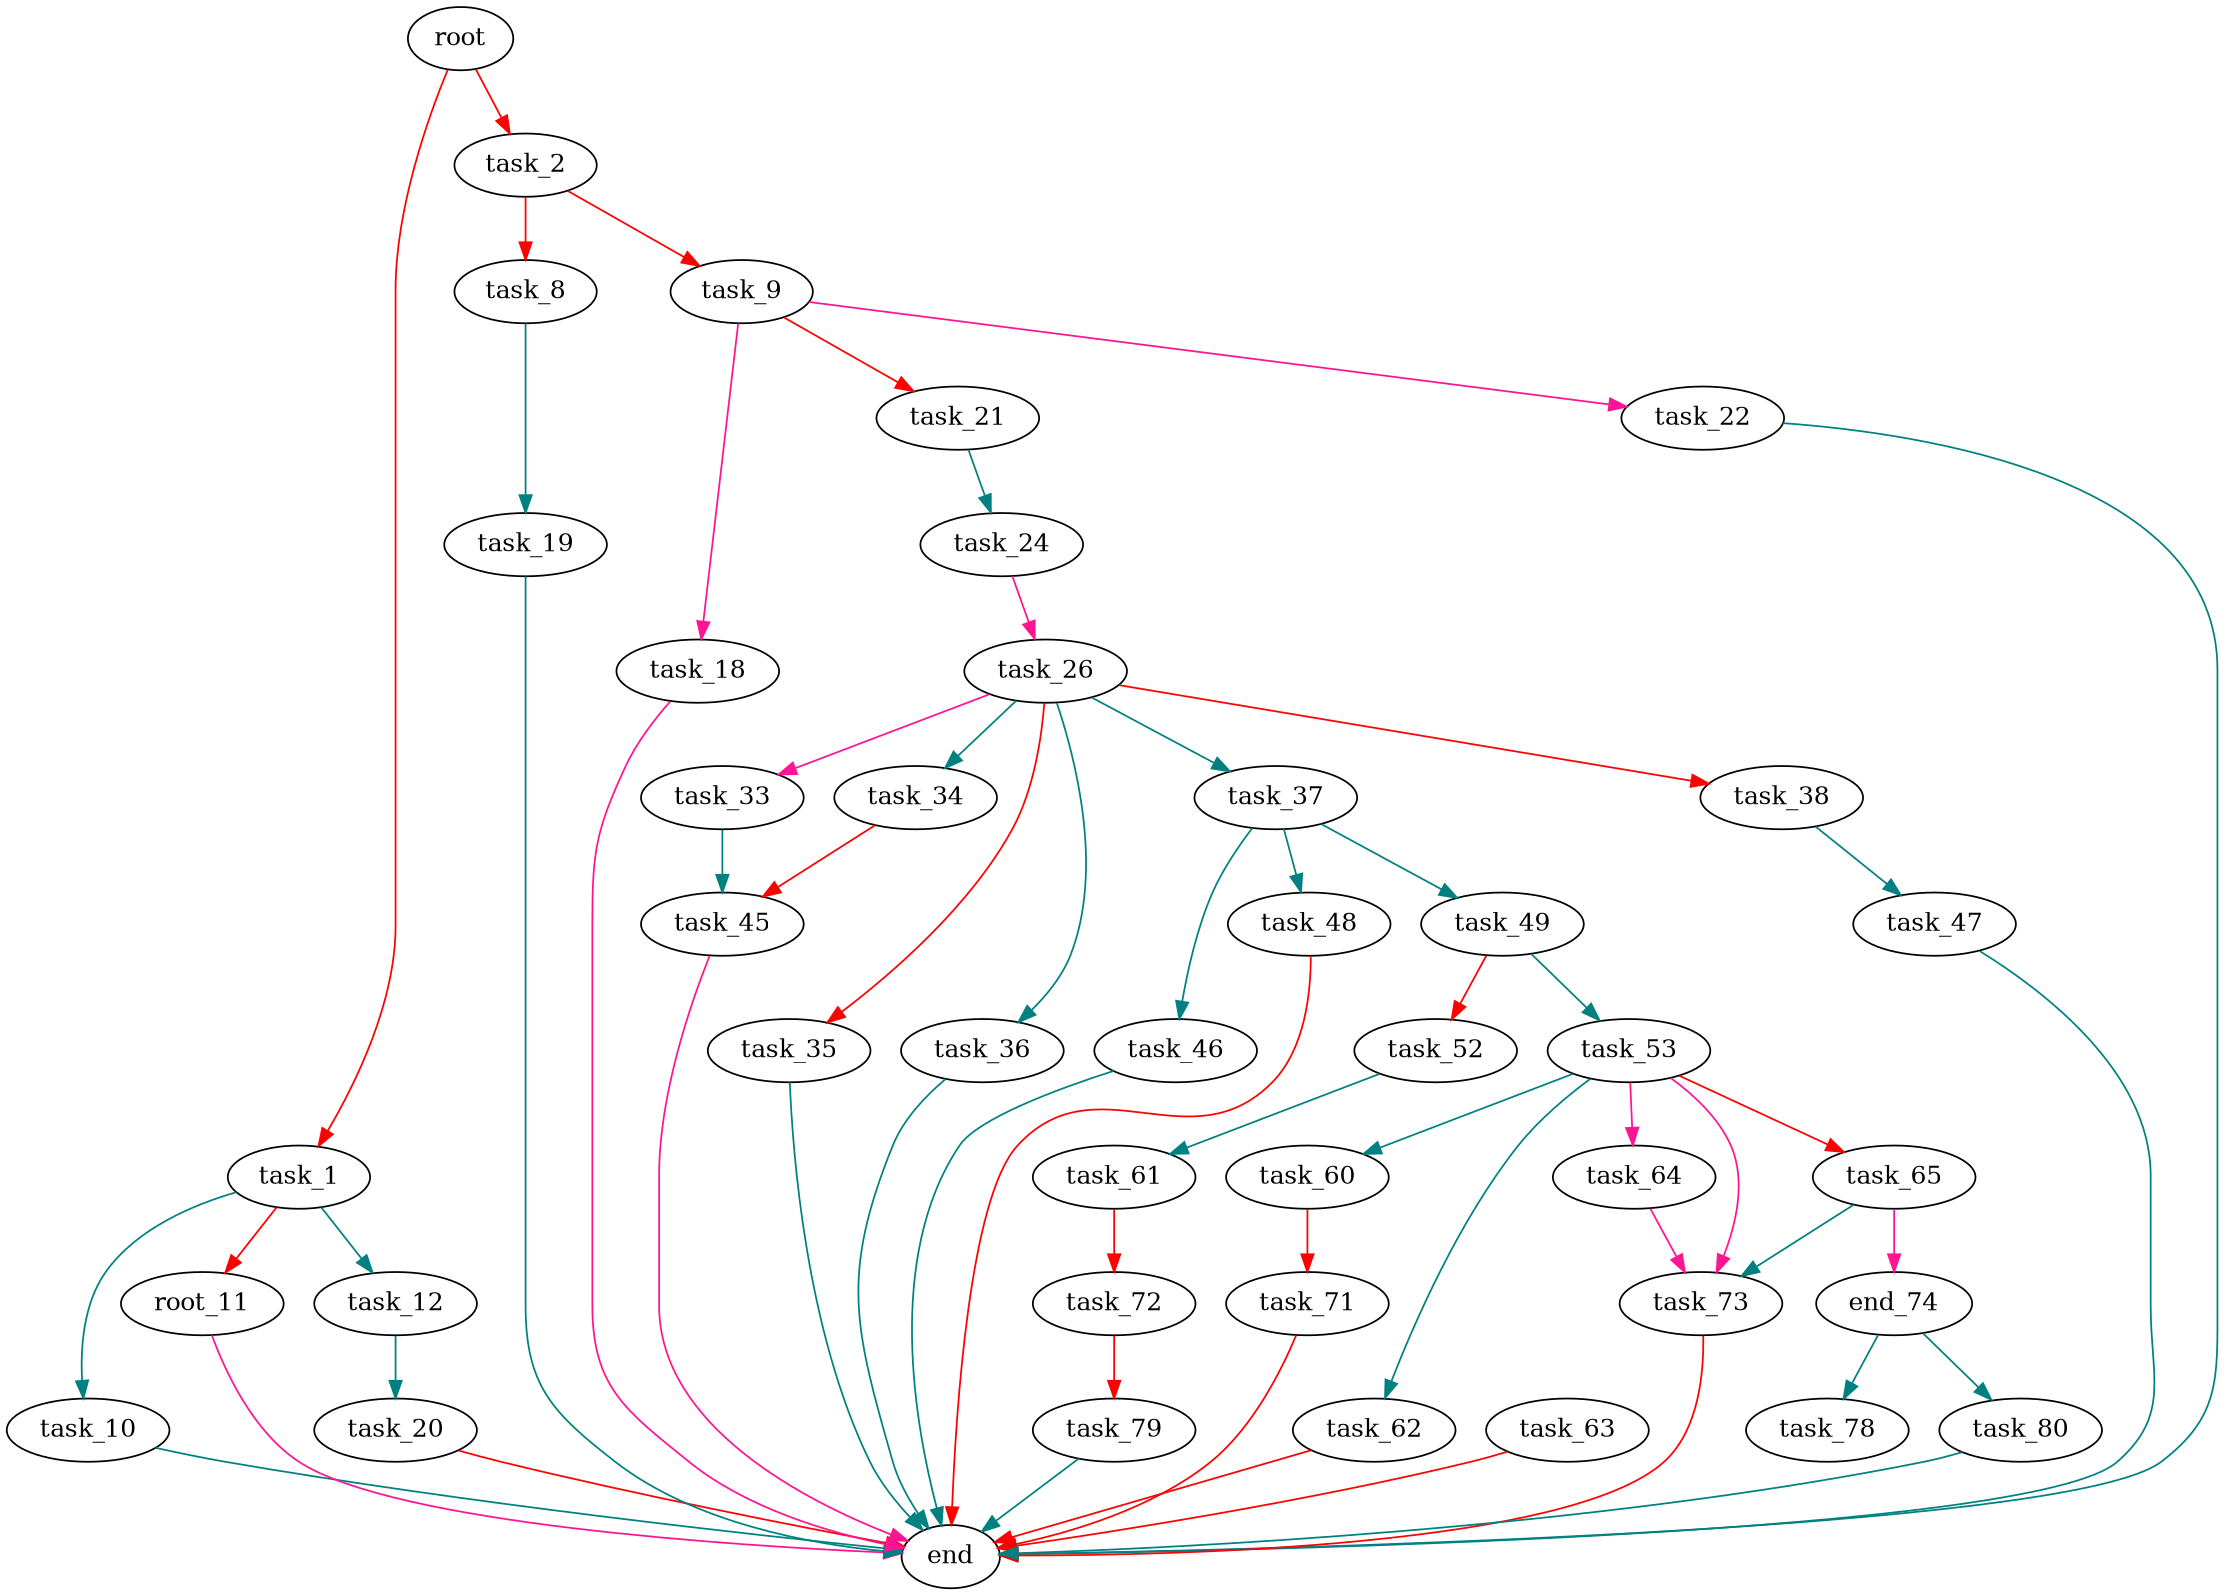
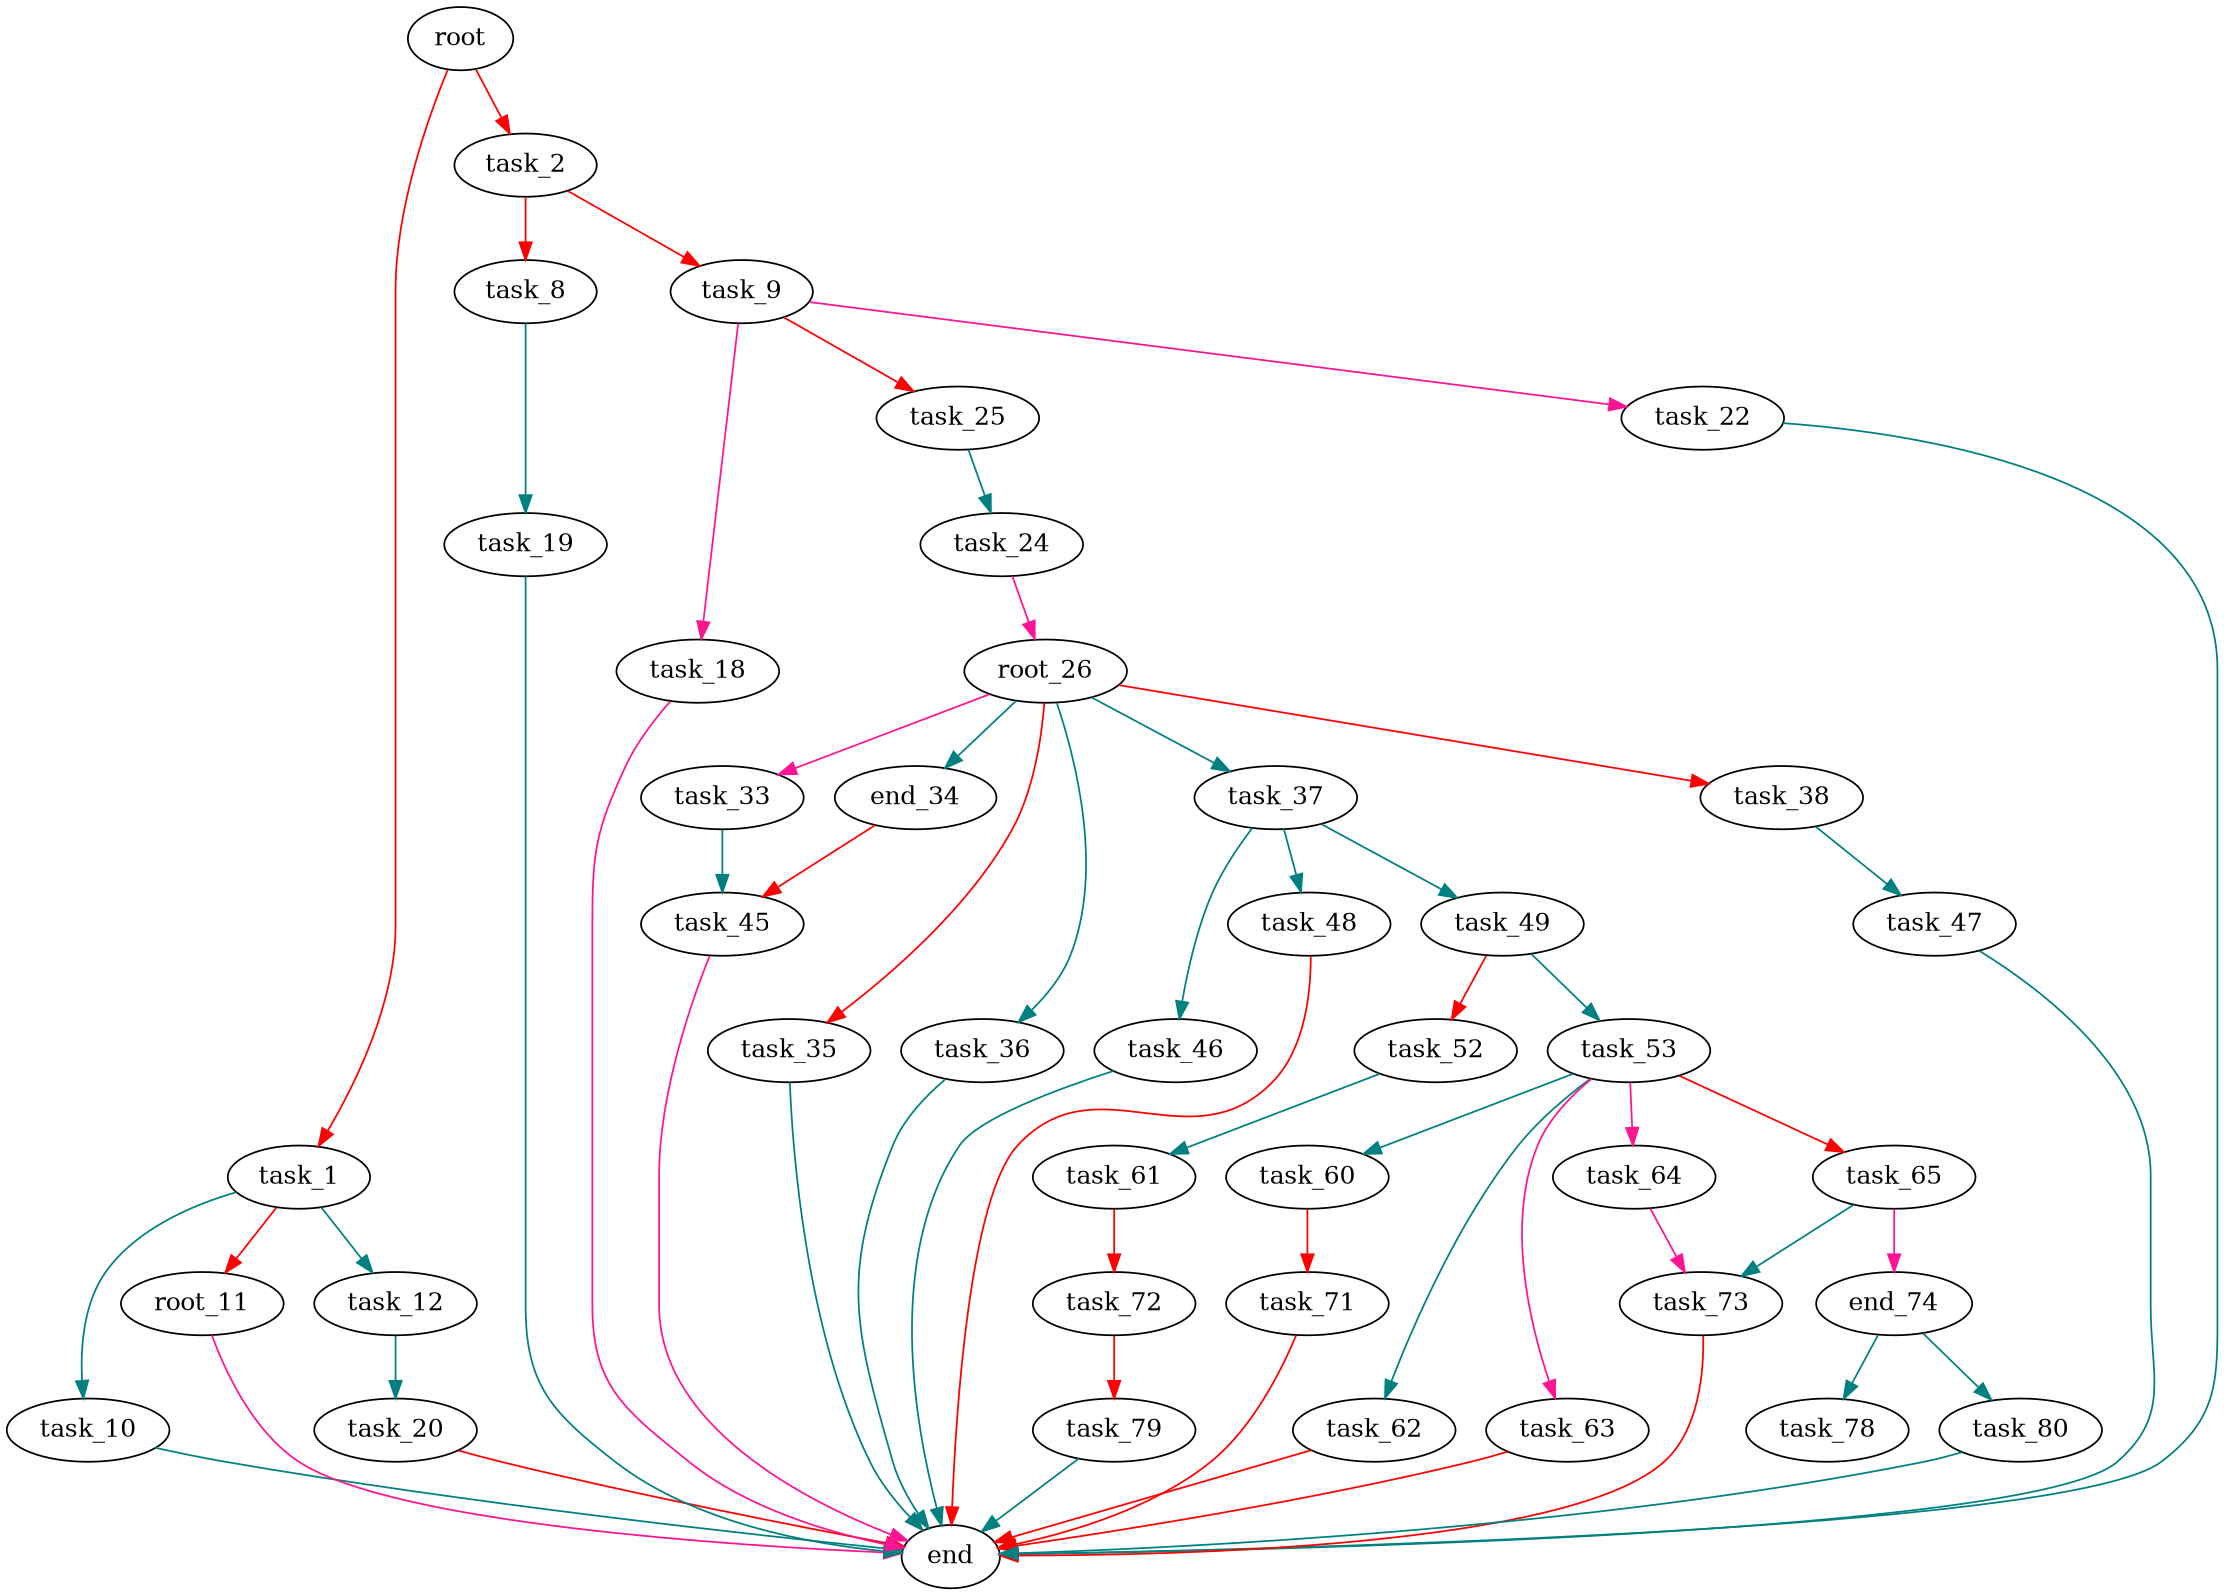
(958, 418) -> (958, 418)
(1046, 671) -> (1046, 671)
(916, 798) -> (916, 798)
(1734, 1156) -> (1523, 1221)
